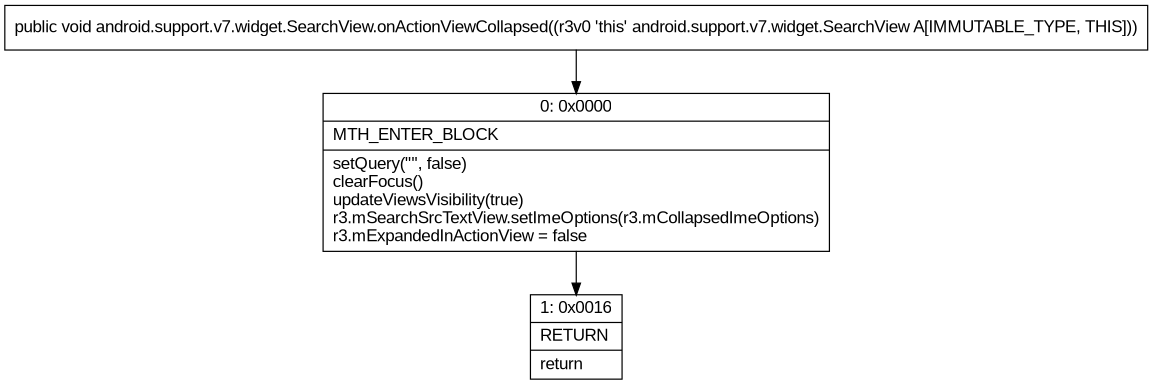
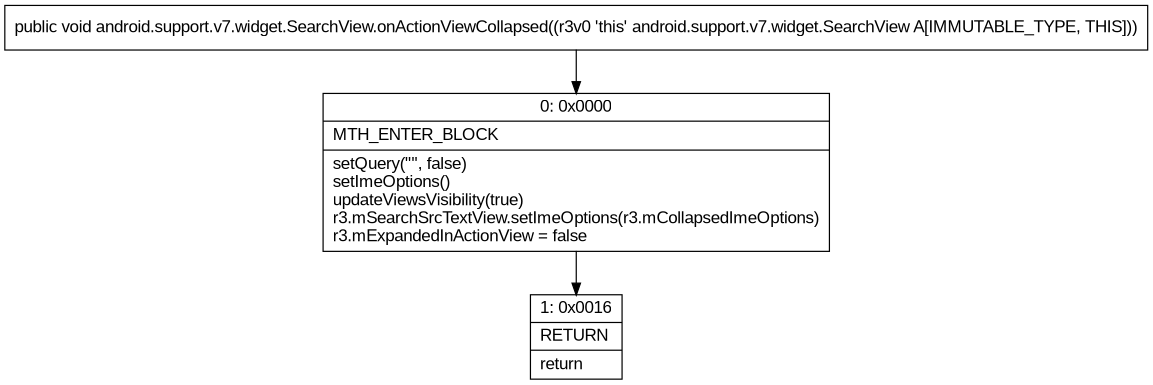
(379, 182) -> (392, 182)
